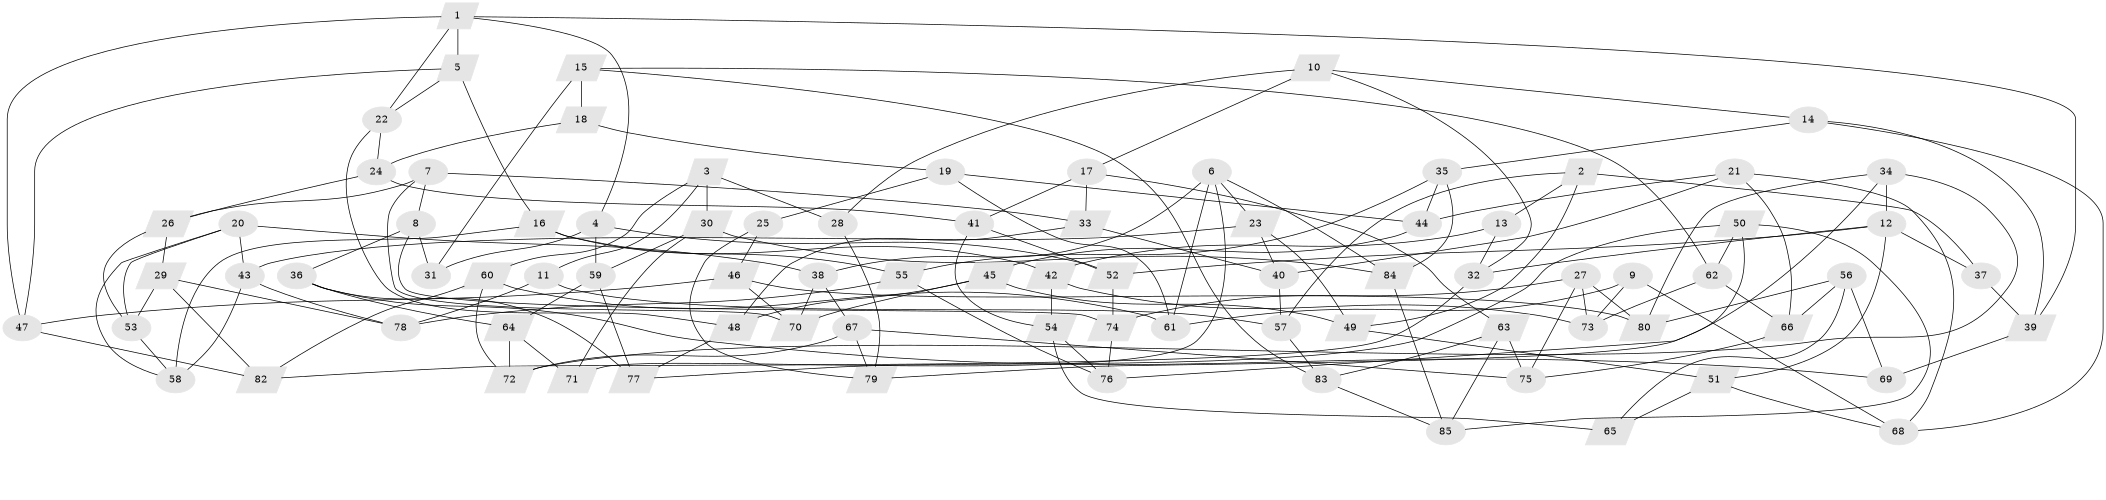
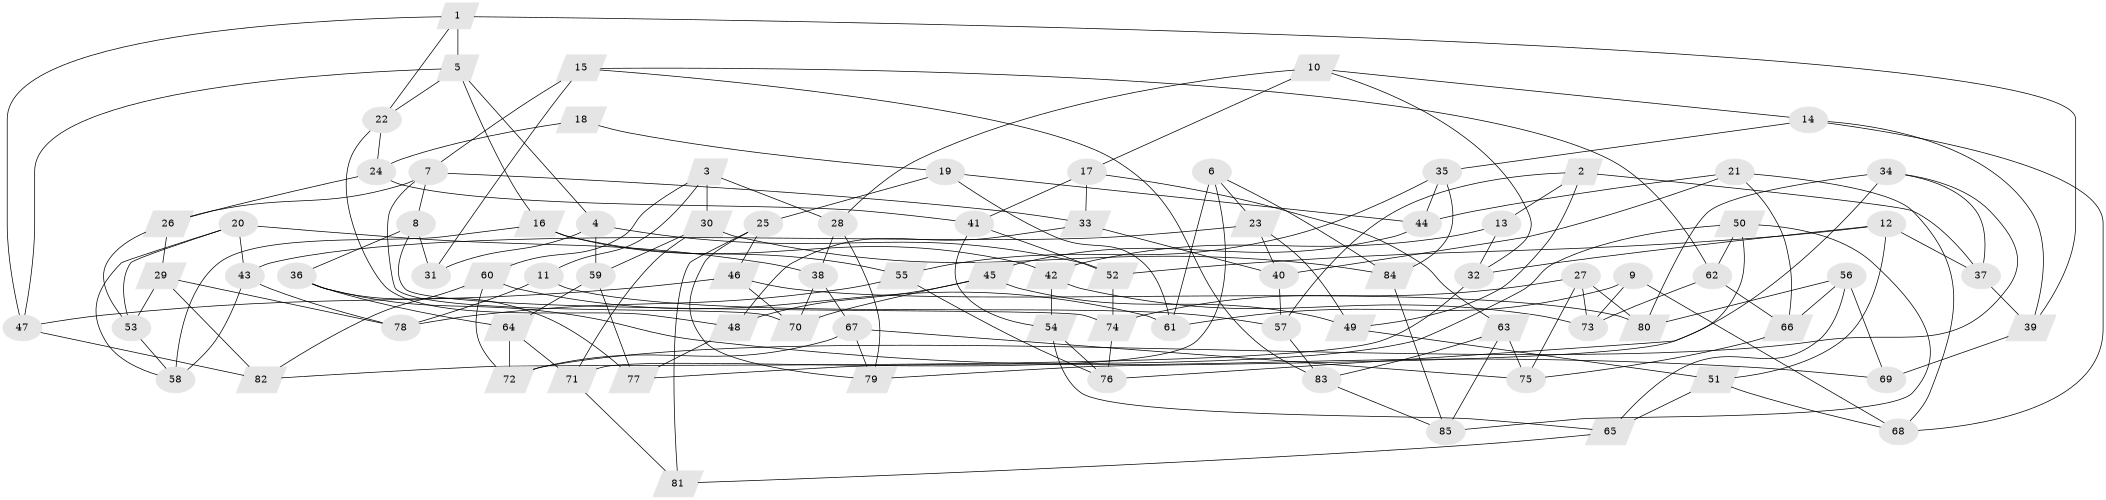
(617, 63) -> (528, 147)
(581, 94) -> (497, 122)
(1886, 192) -> (1967, 201)
(950, 256) -> (828, 250)
none -> (678, 484)
